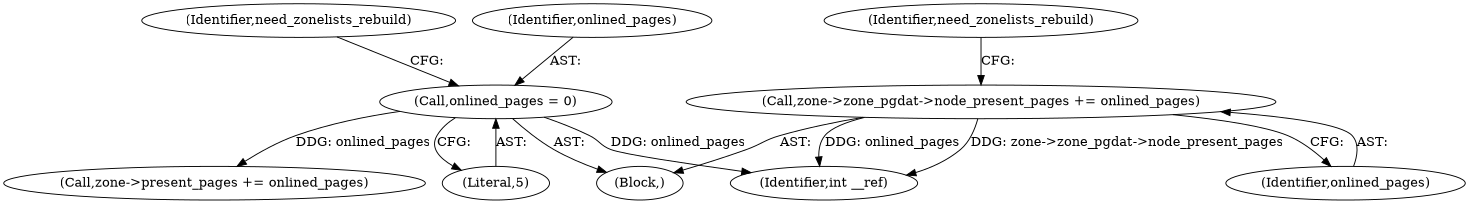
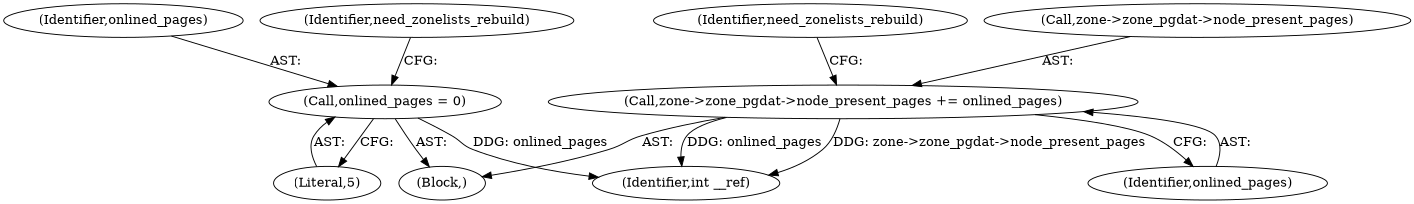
none -> (1197, 21)
(215, 183) -> none
